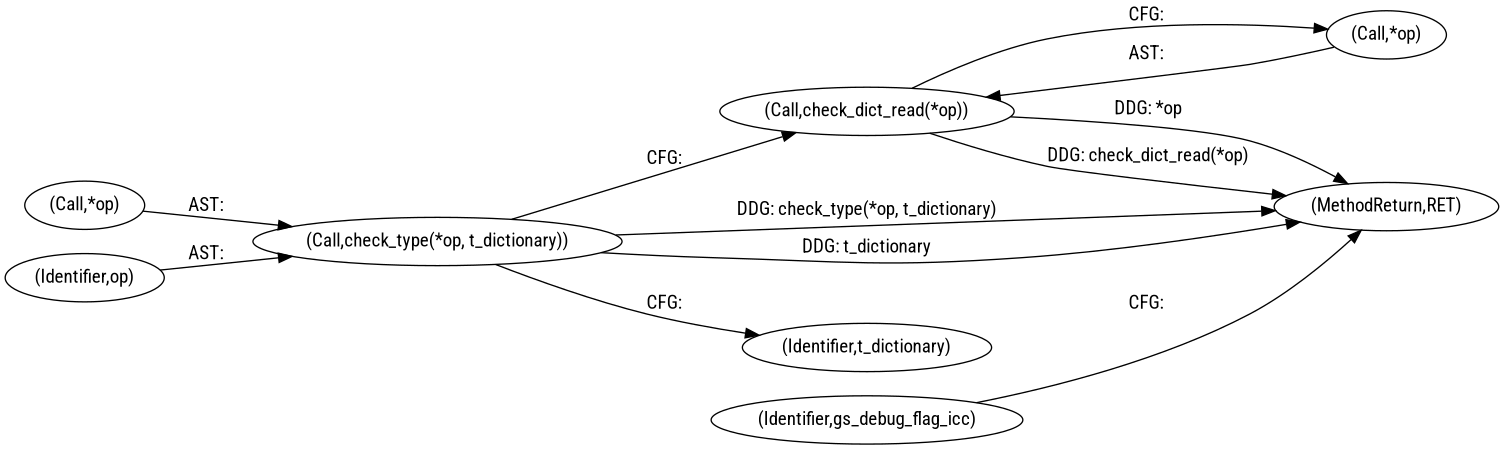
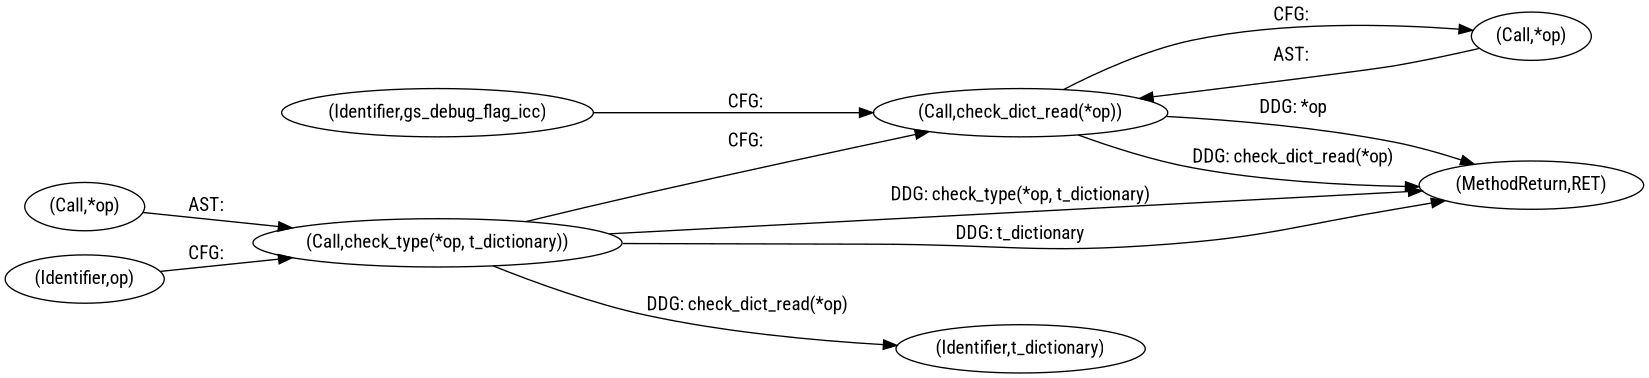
(208, 254) -> (208, 254)
(667, 304) -> (748, 305)
(1176, 347) -> (726, 113)
